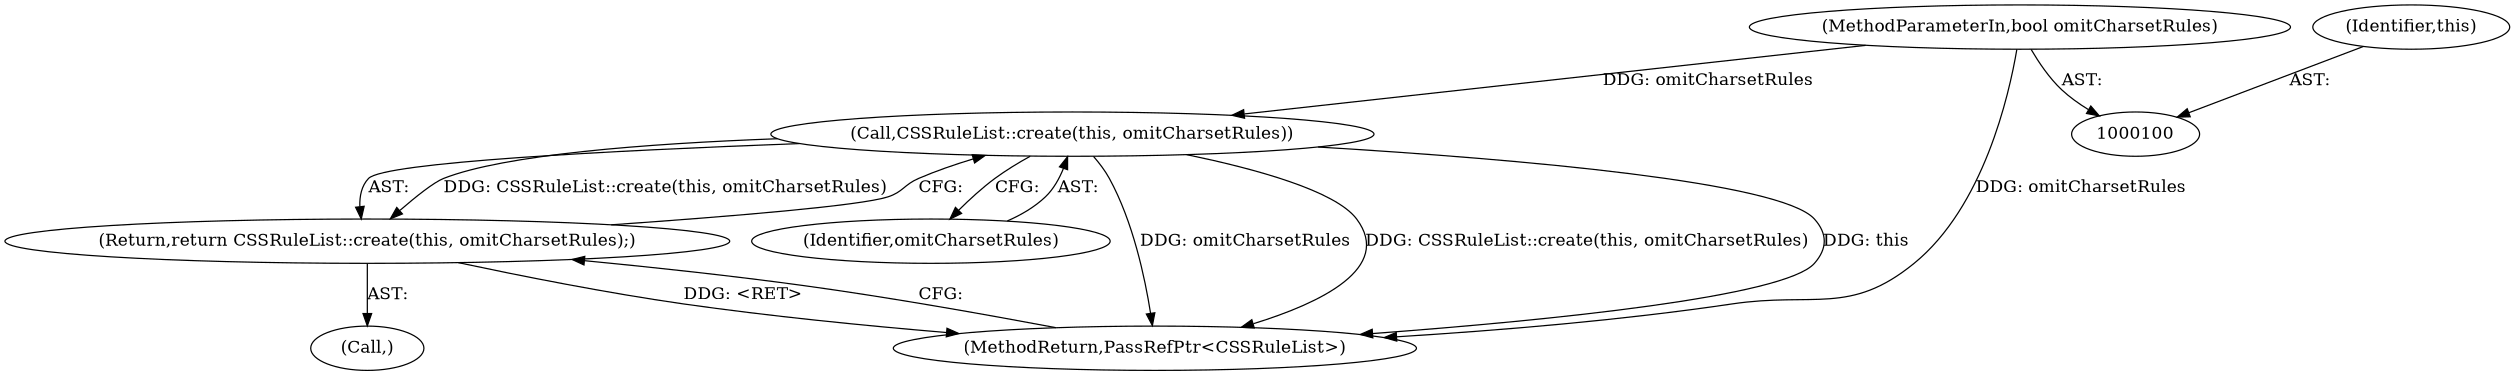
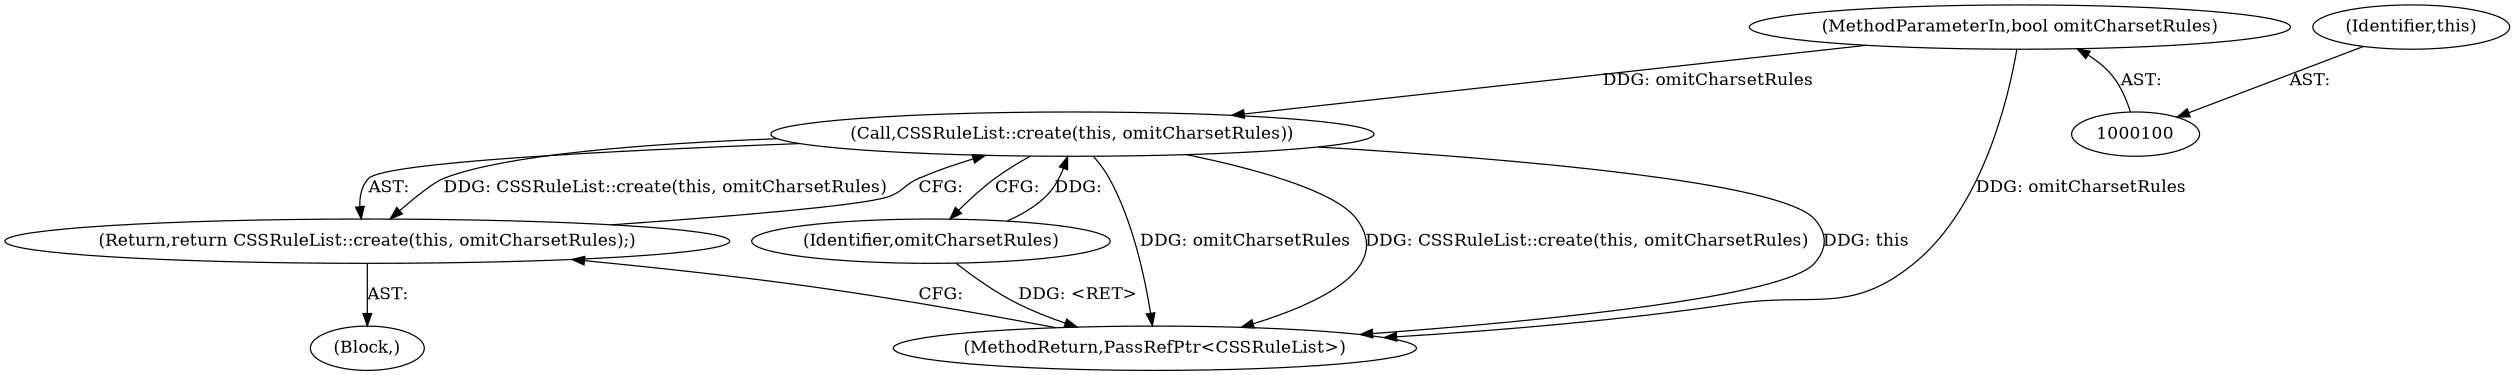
(2056, 83) -> (2115, 79)
(1081, 188) -> (1081, 188)
(701, 306) -> (1008, 298)
(367, 348) -> (367, 348)
